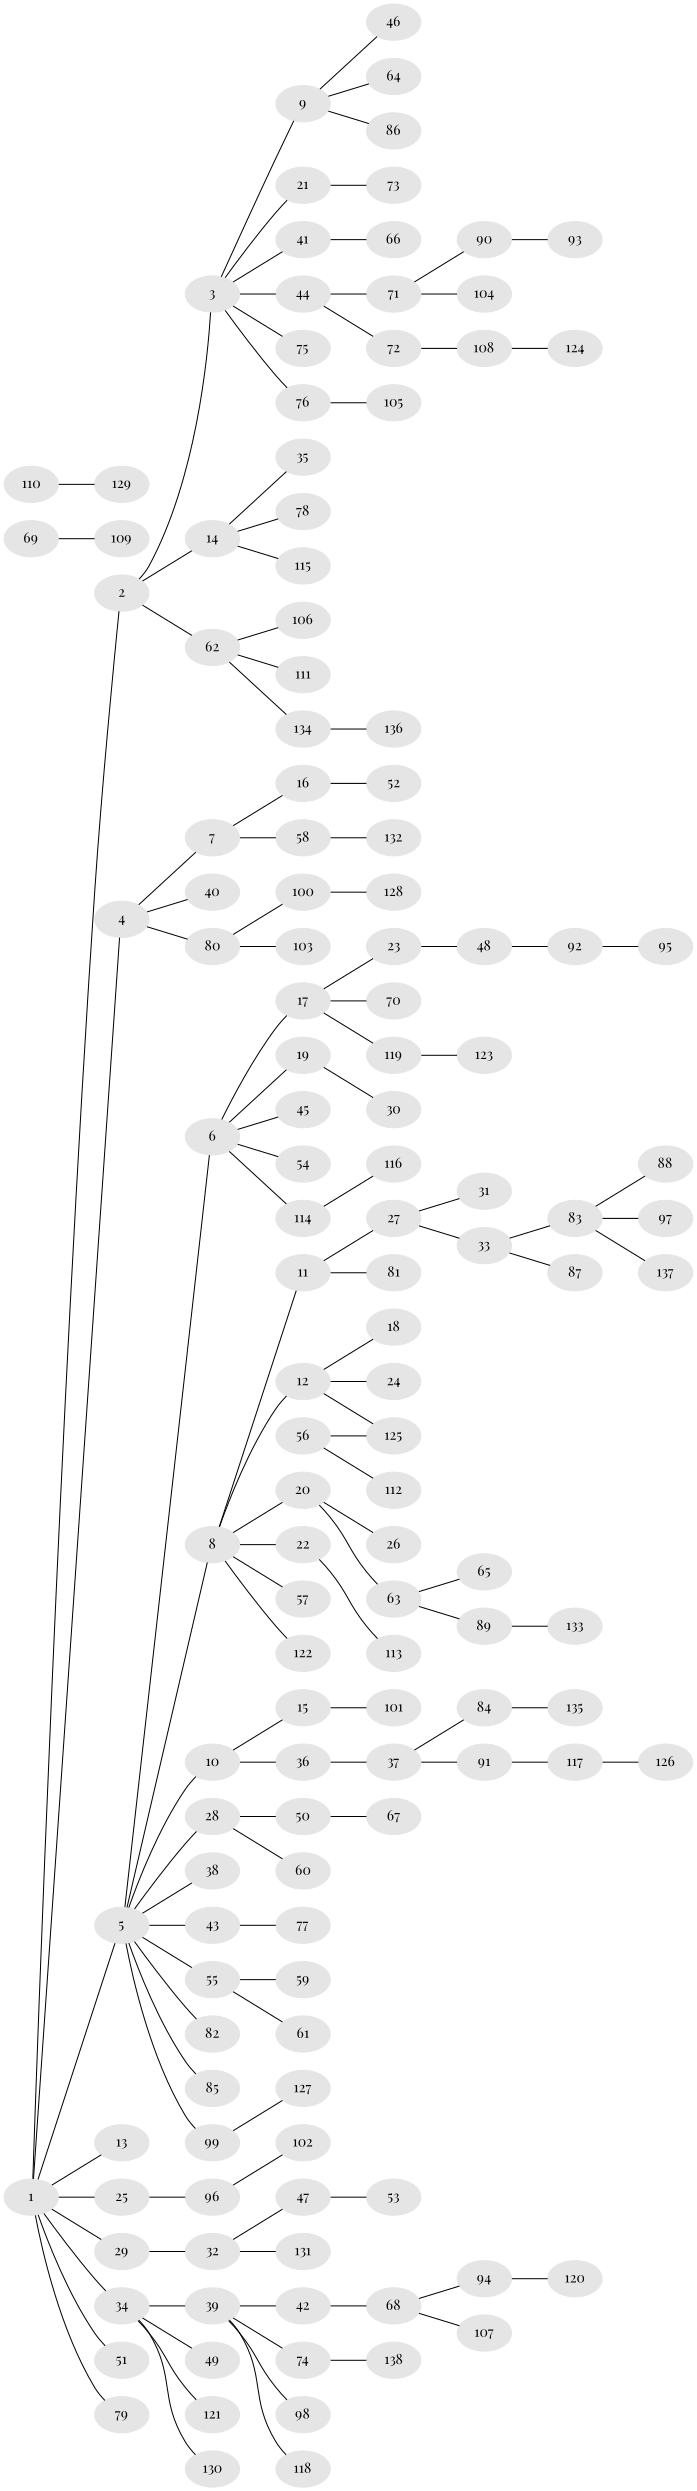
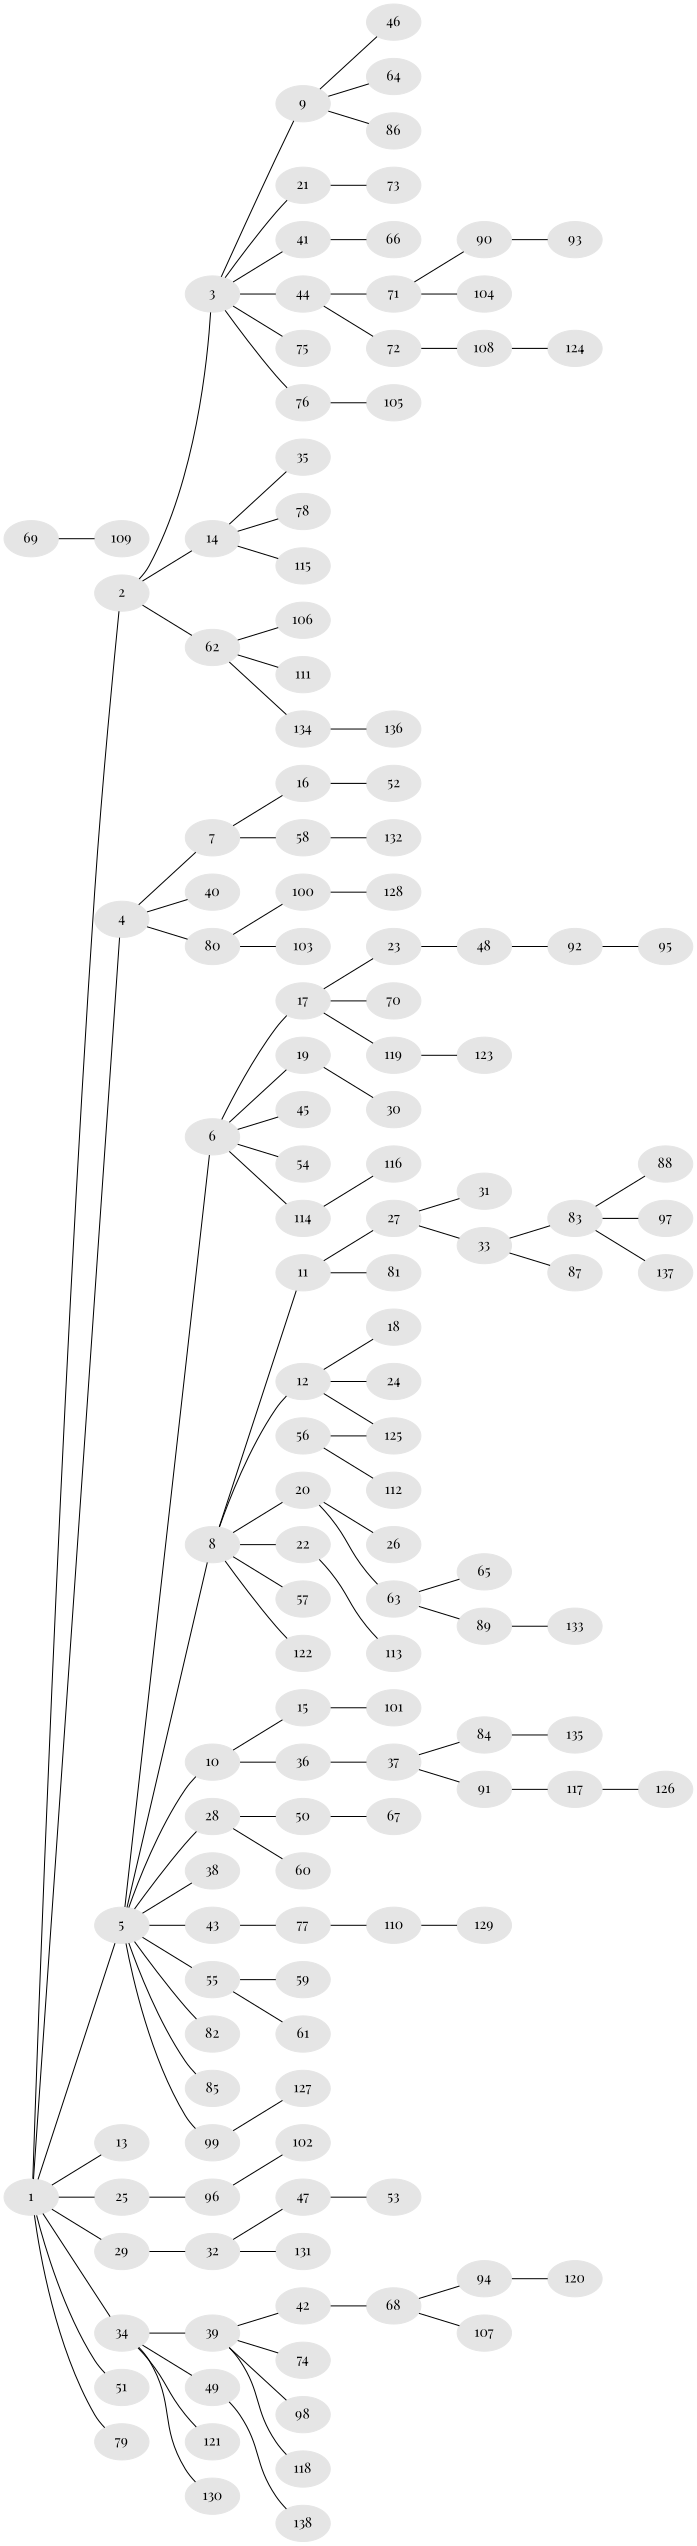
none -> (349, 1925)
(349, 2360) -> (258, 2455)
